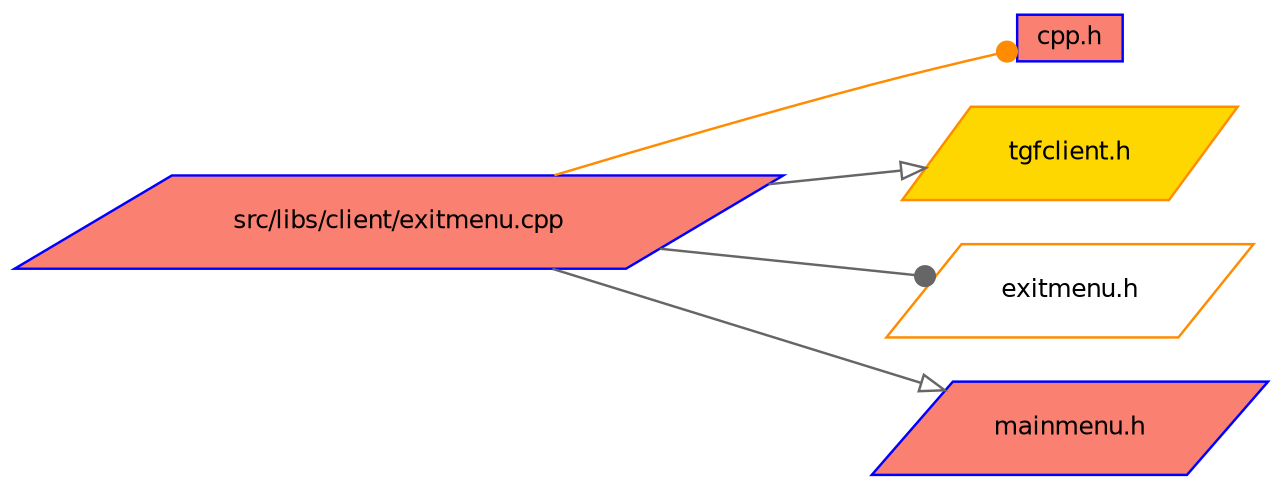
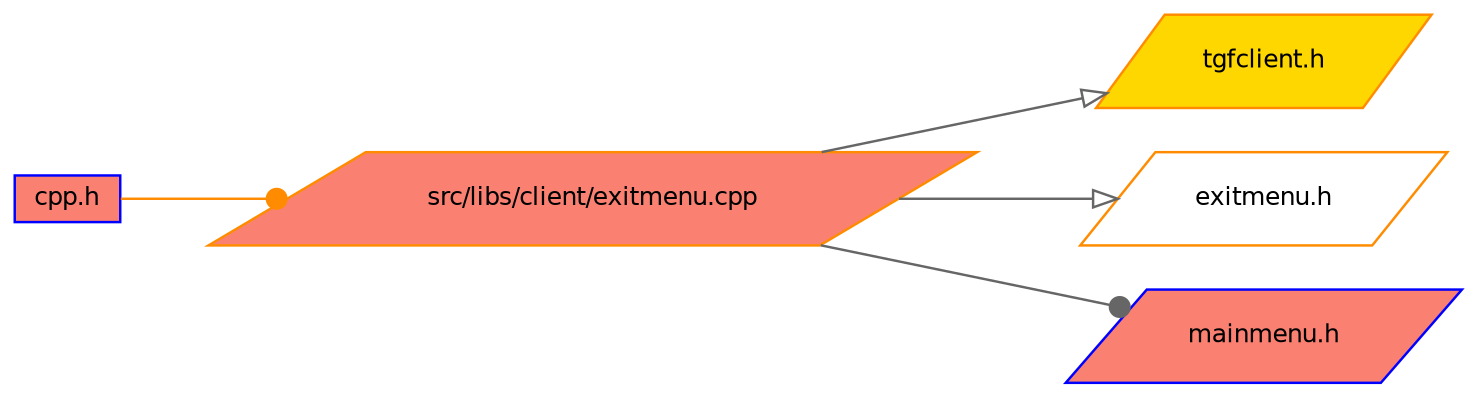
(775, 111) -> (194, 199)
(399, 222) -> (593, 199)
(787, 262) -> (996, 199)
(737, 326) -> (965, 275)
